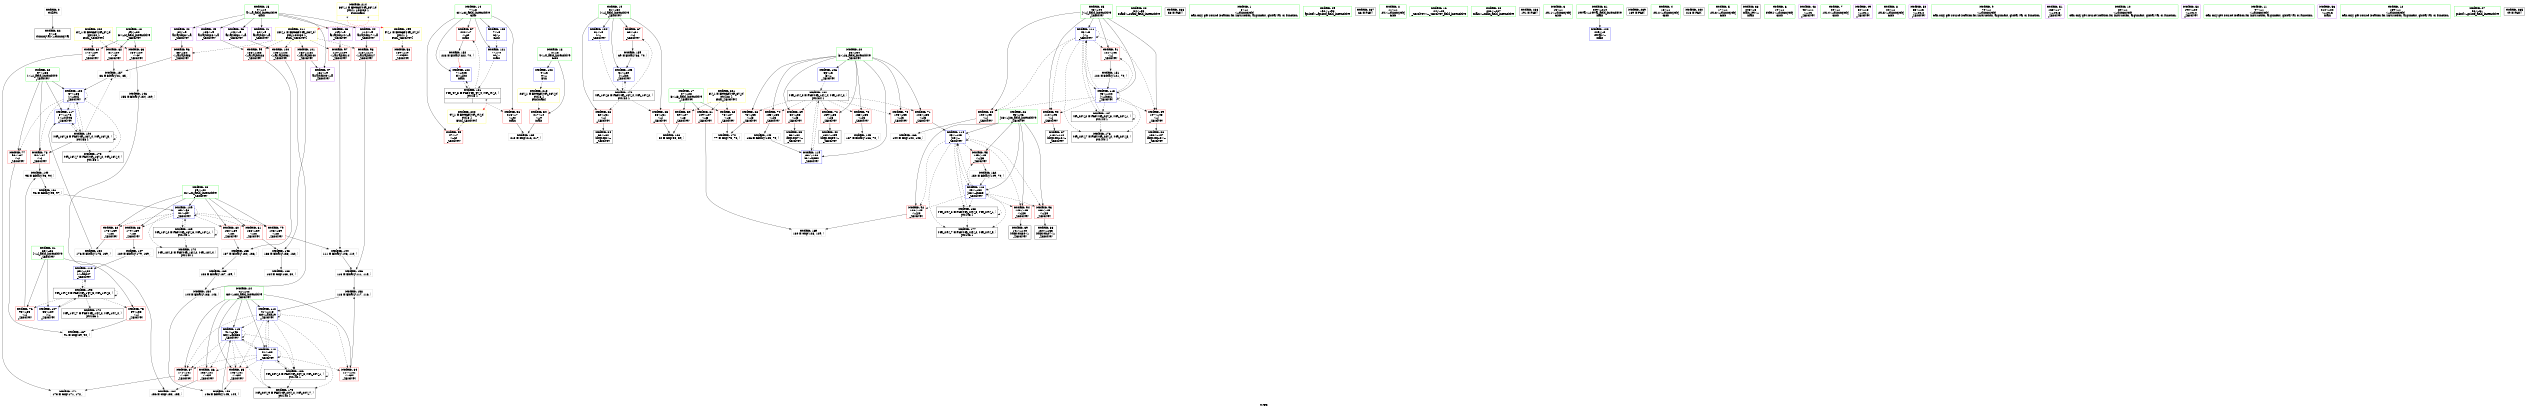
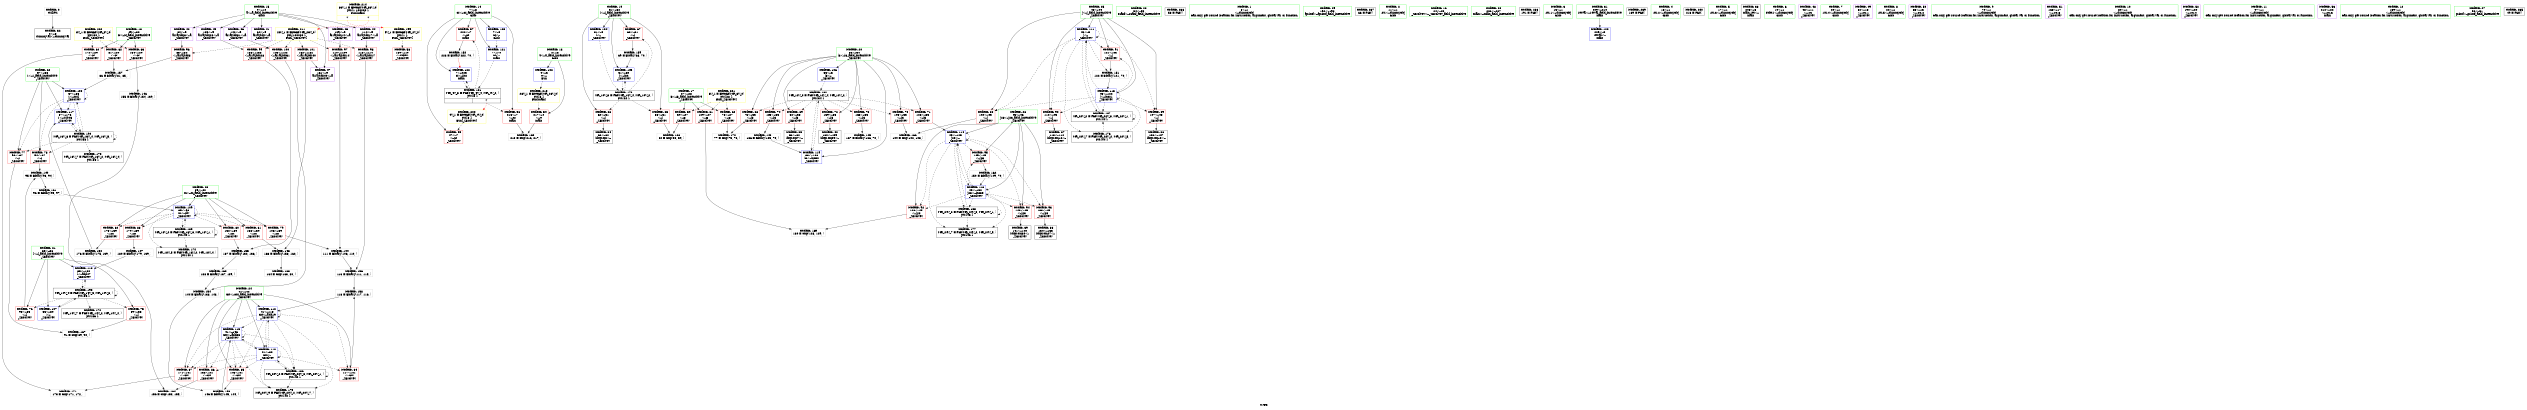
(1084, 65) -> (1096, 56)
(98, 106) -> (42, 146)
(113, 121) -> none
(1101, 126) -> (1103, 128)
none -> (904, 127)
(62, 147) -> (62, 147)
none -> (65, 263)
